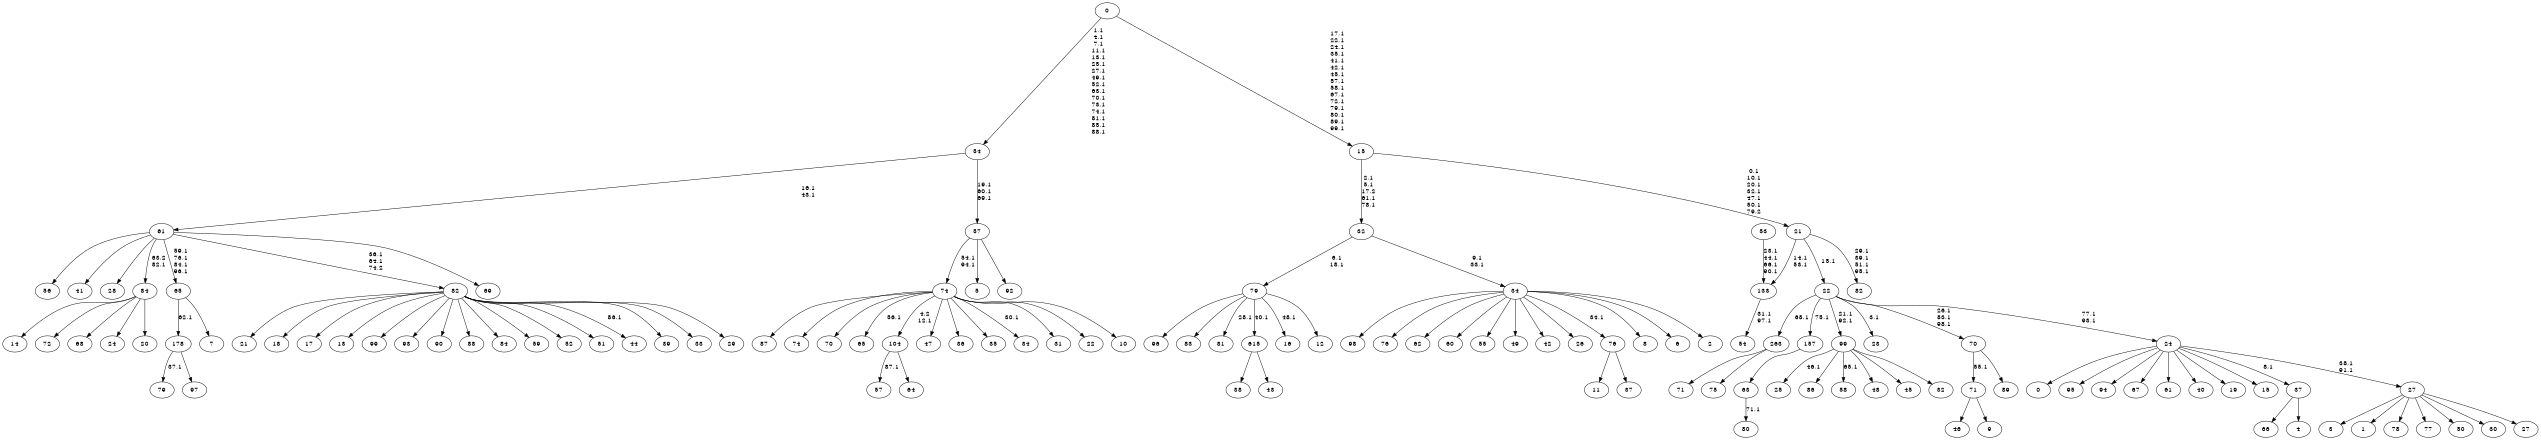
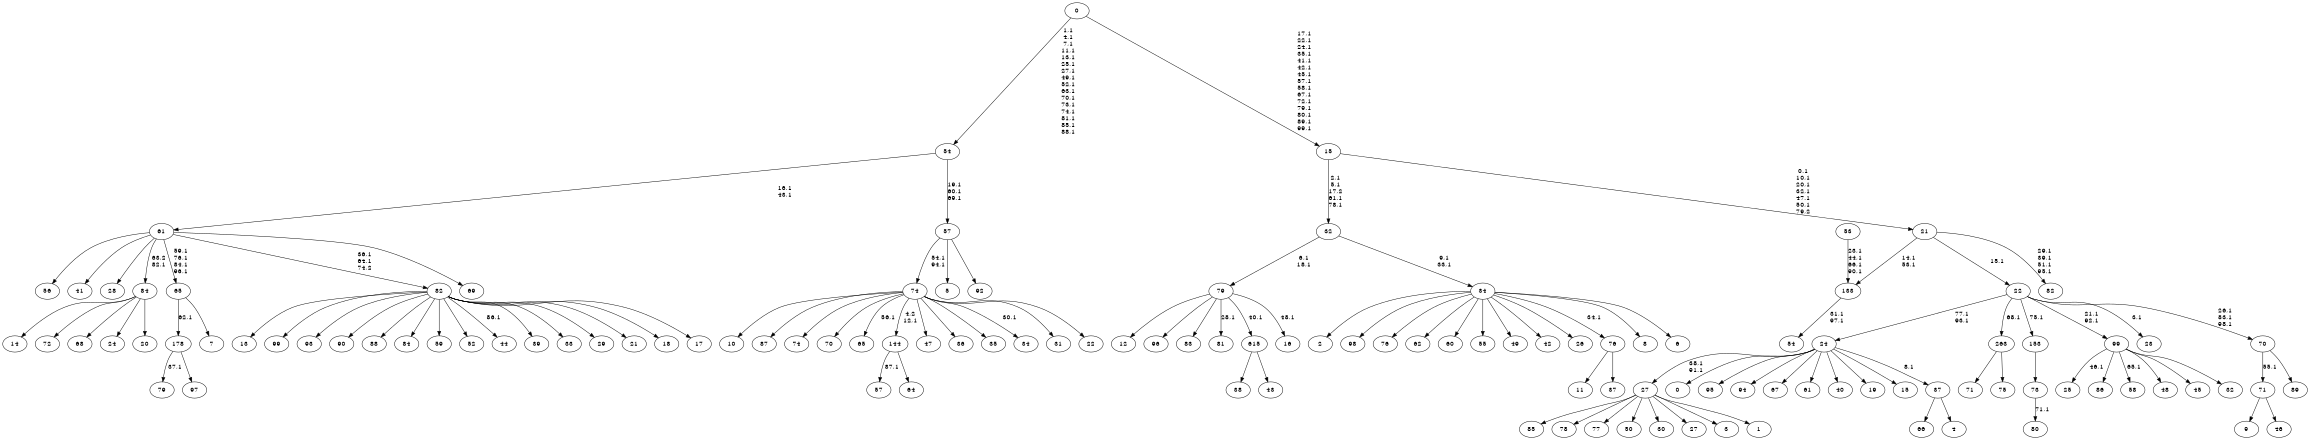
(602, 344) -> none
(895, 344) -> (895, 344)
(1810, 344) -> (2035, 344)
(1746, 390) -> (2035, 390)
none -> (1532, 429)
